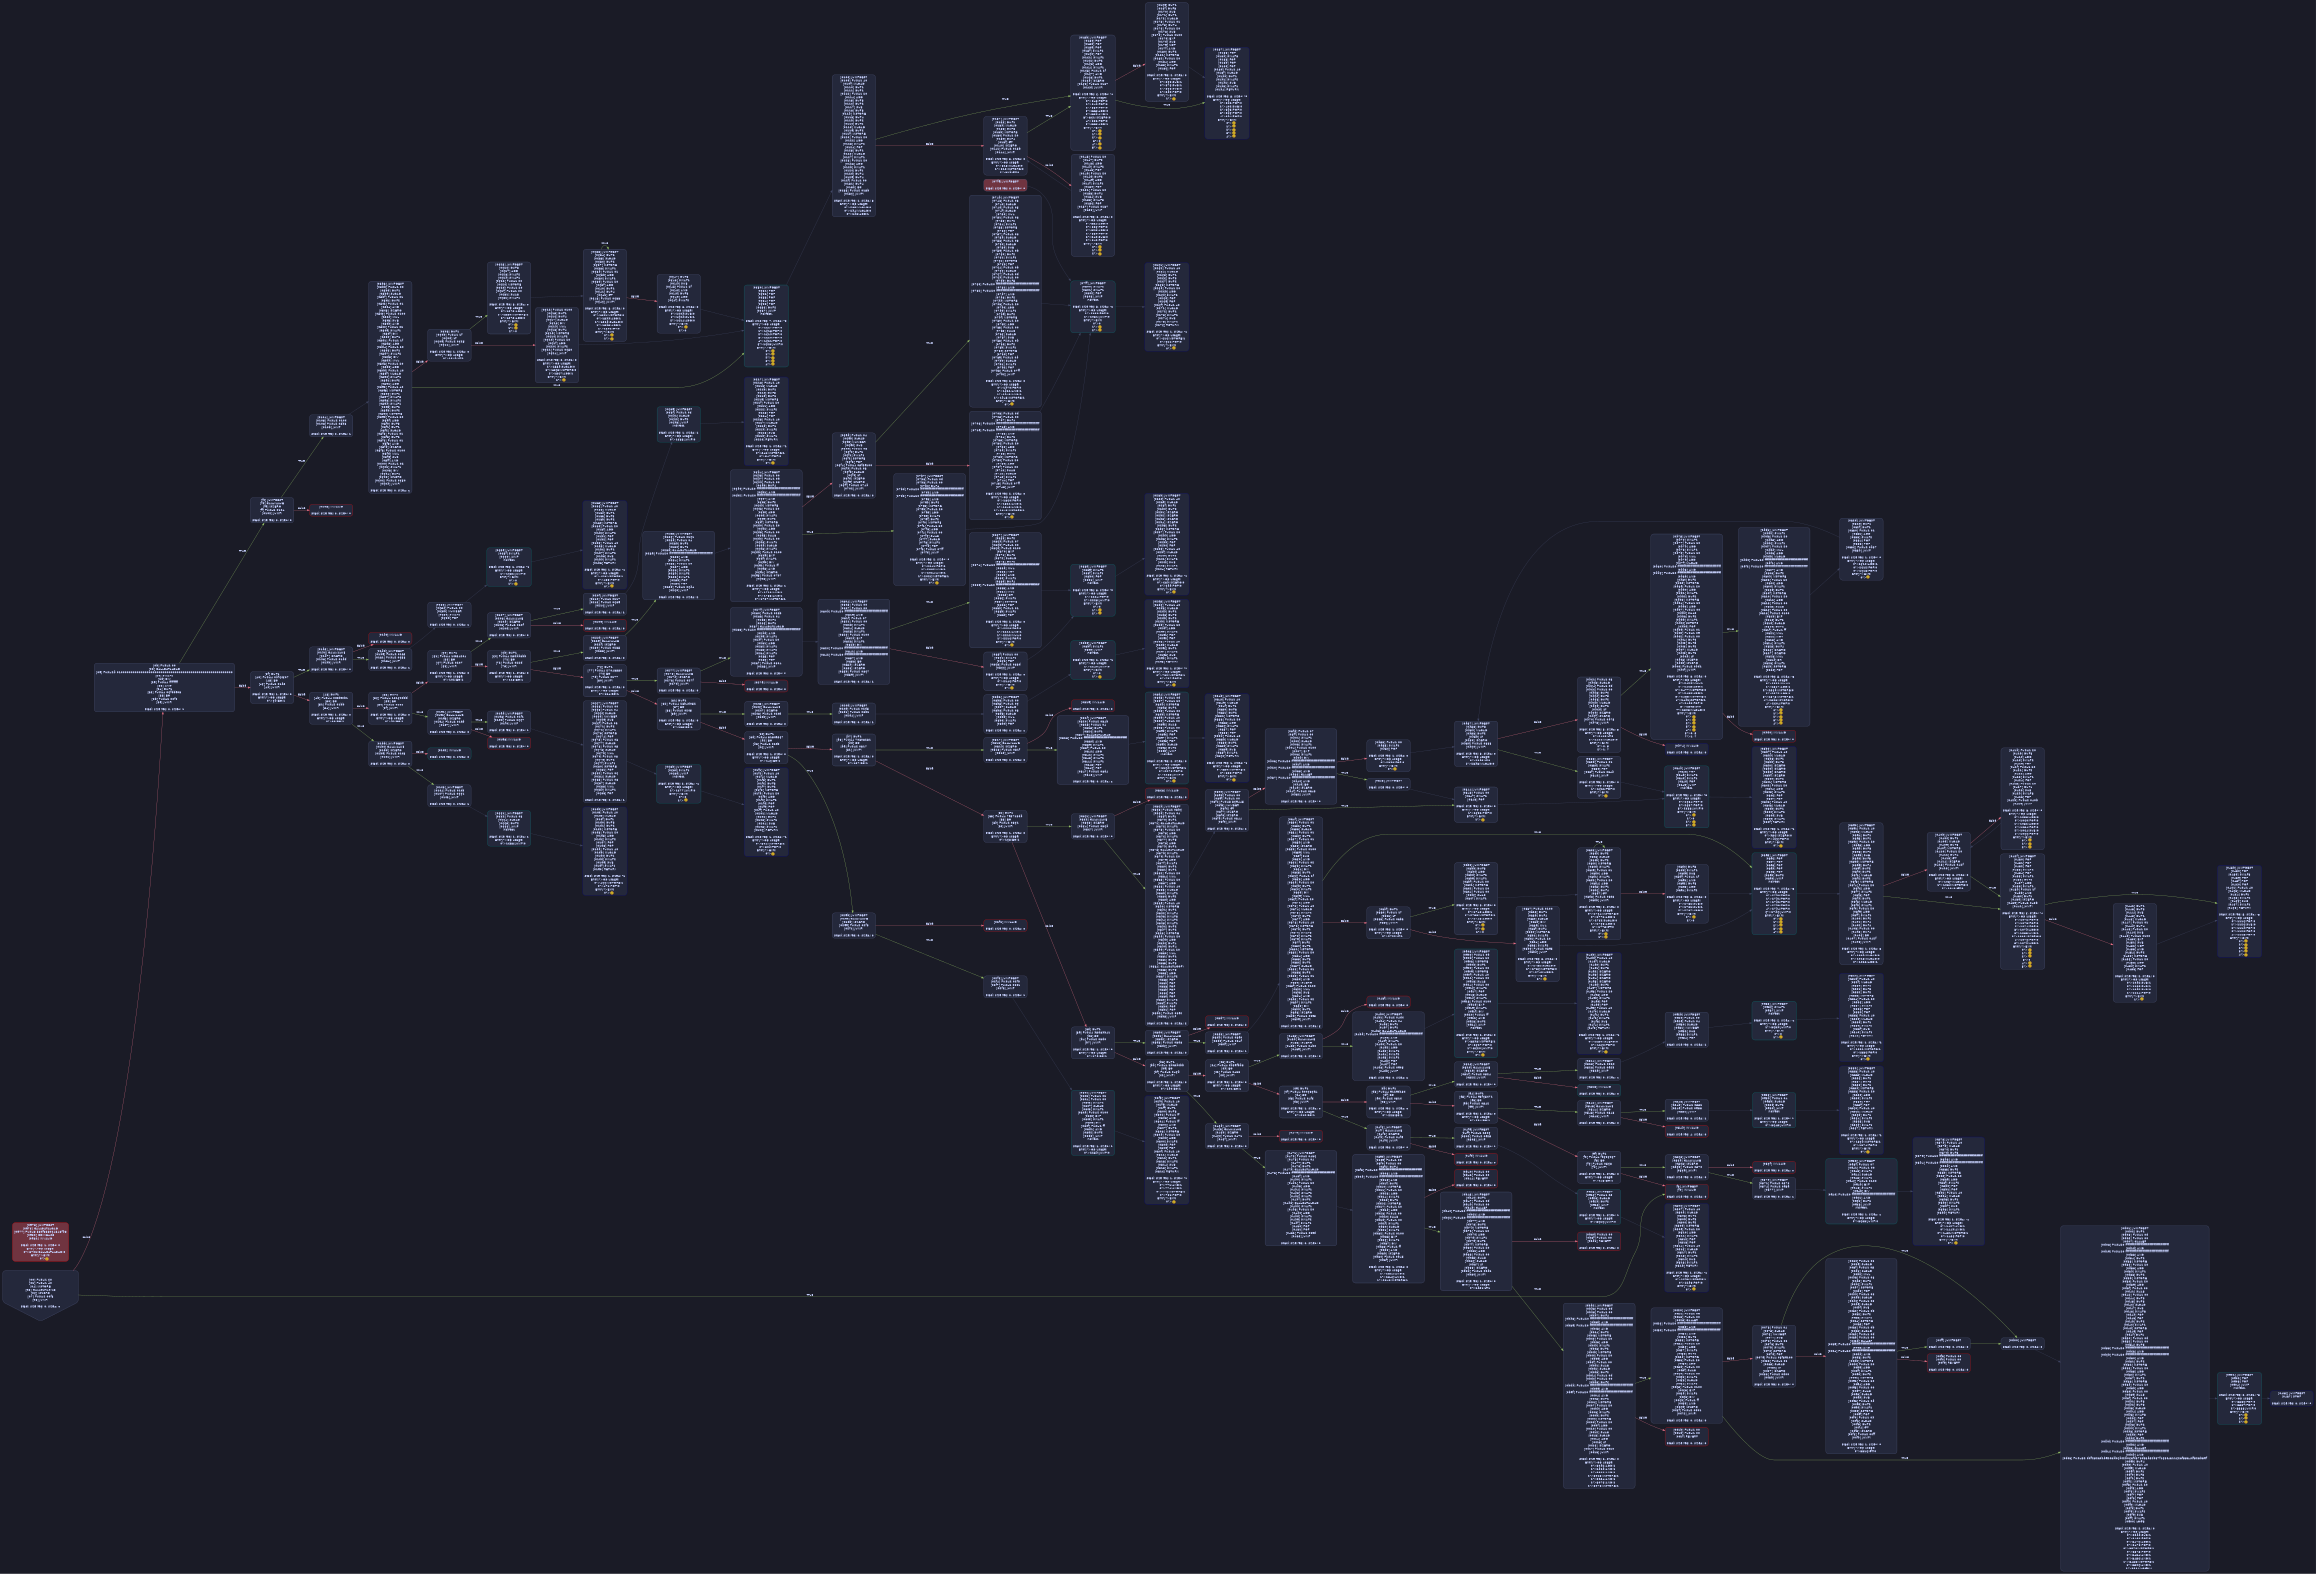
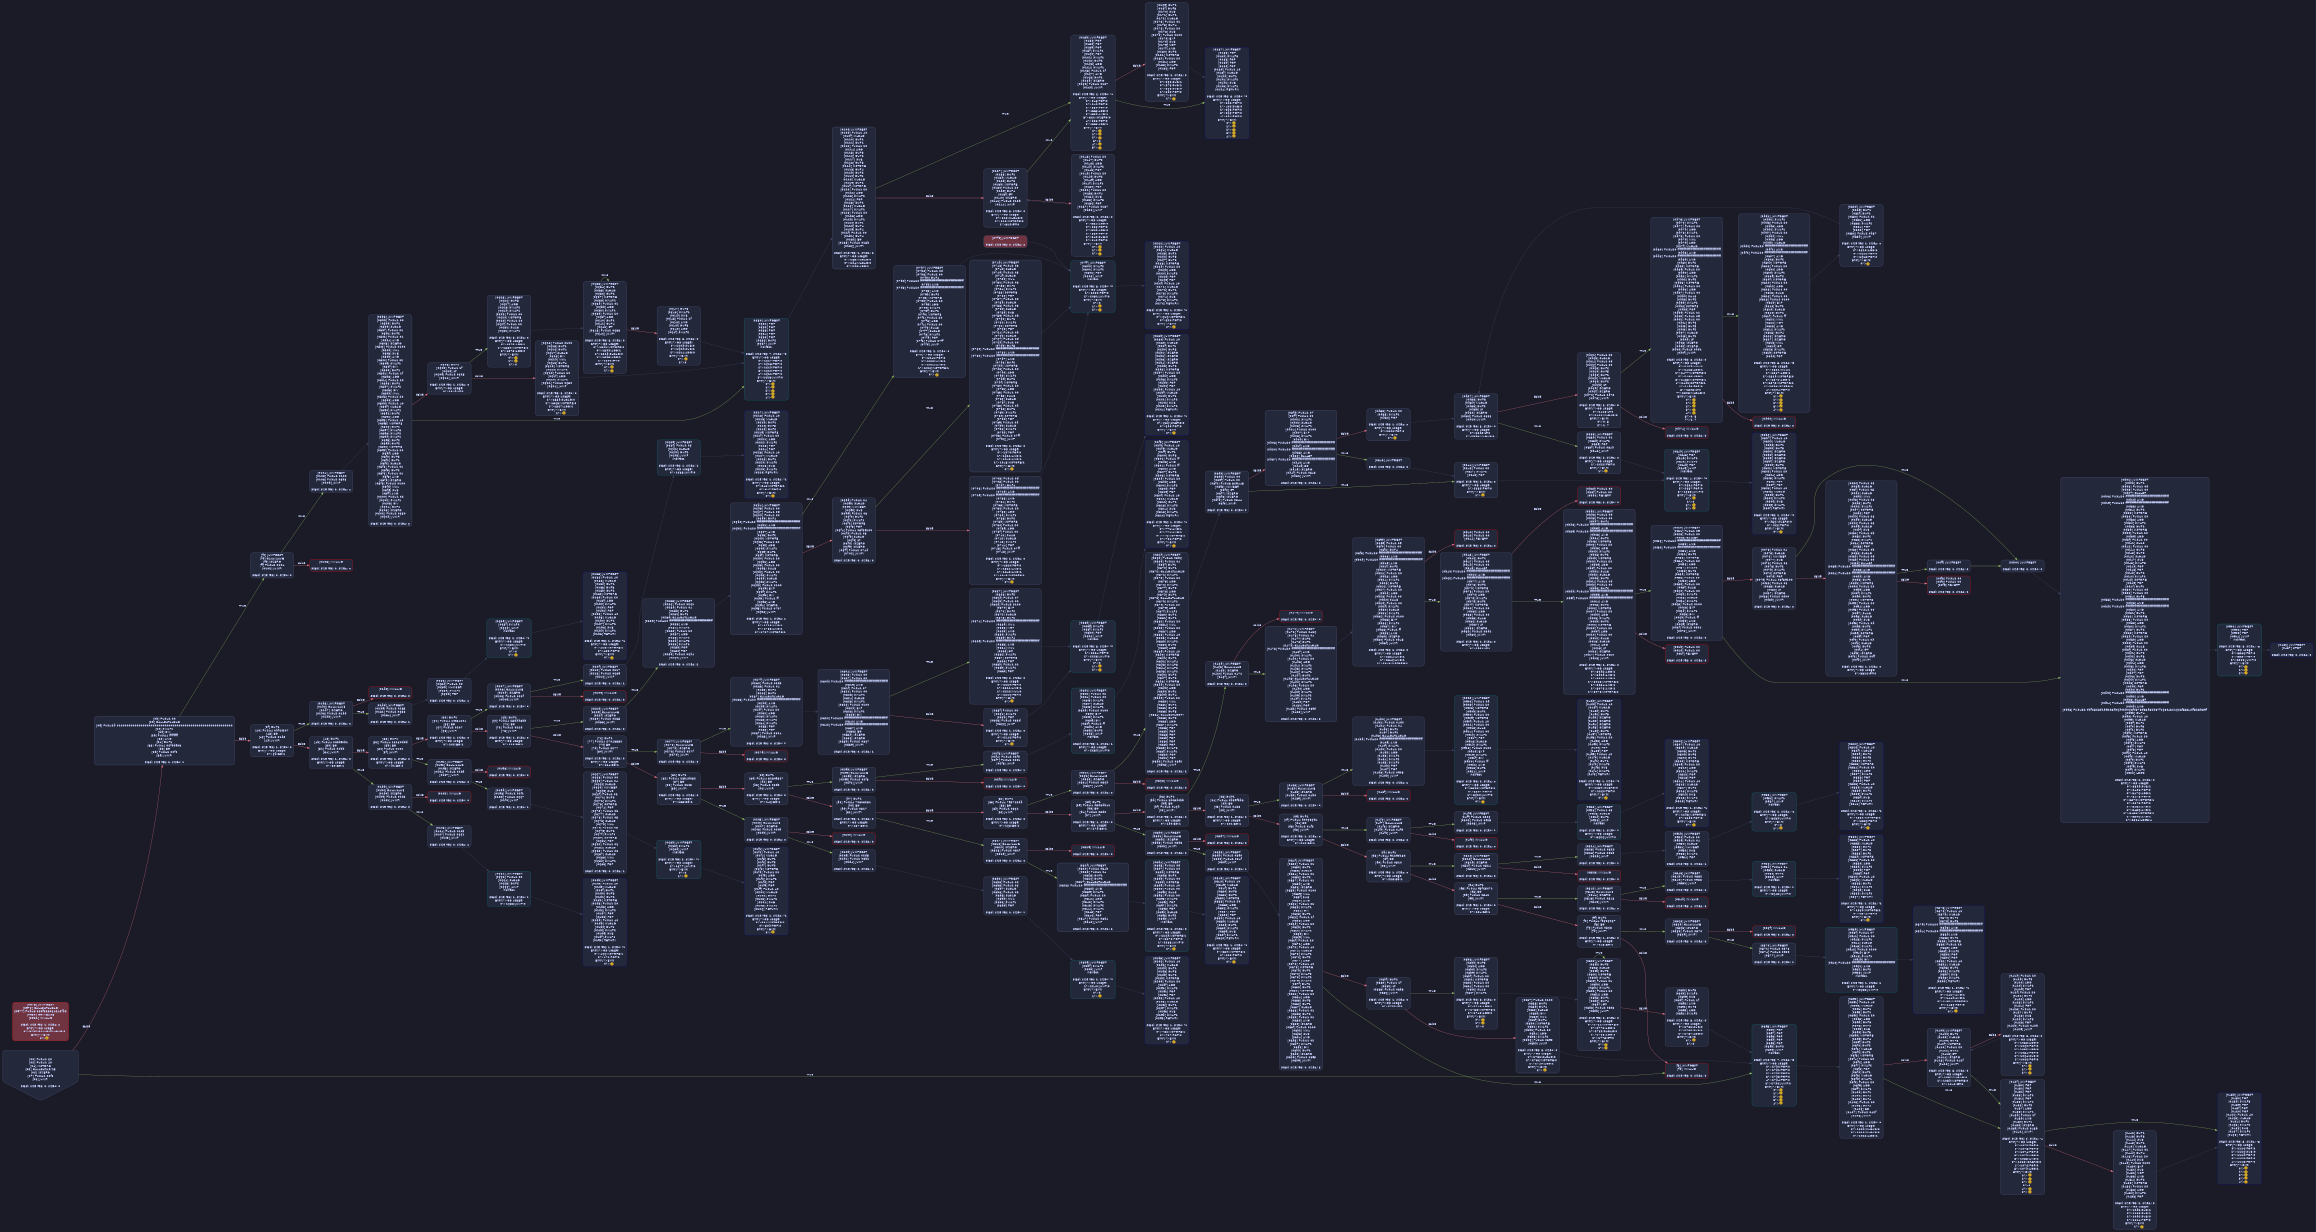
(1687, 749) -> (1687, 432)
(449, 754) -> (449, 797)
none -> (854, 838)
(1599, 1090) -> (1599, 876)
